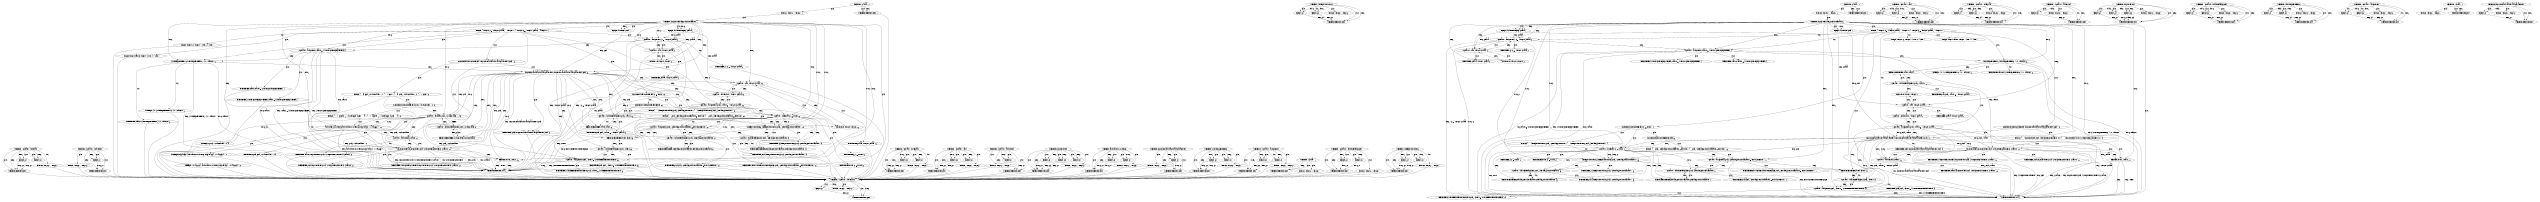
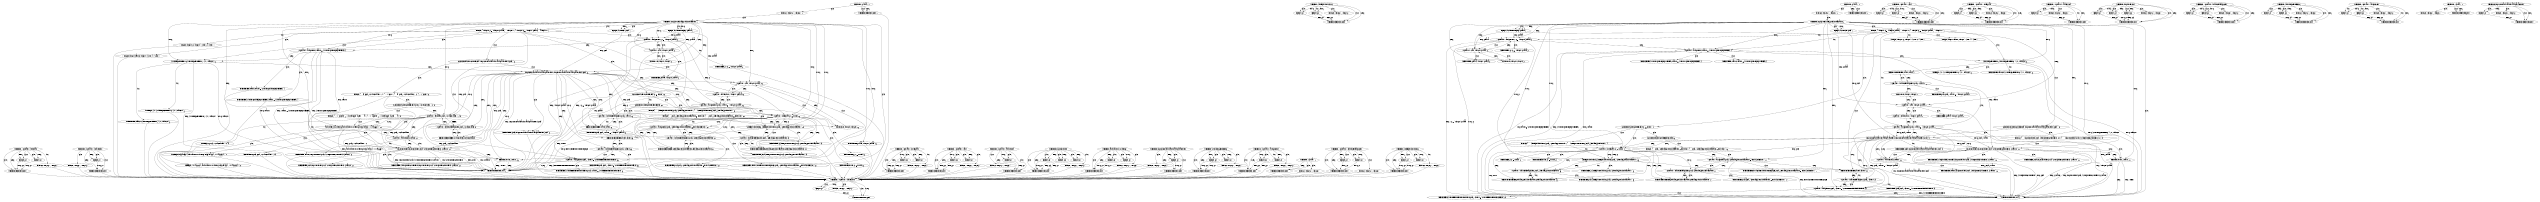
(264, 127) -> (264, 127)
(455, 133) -> (455, 133)
